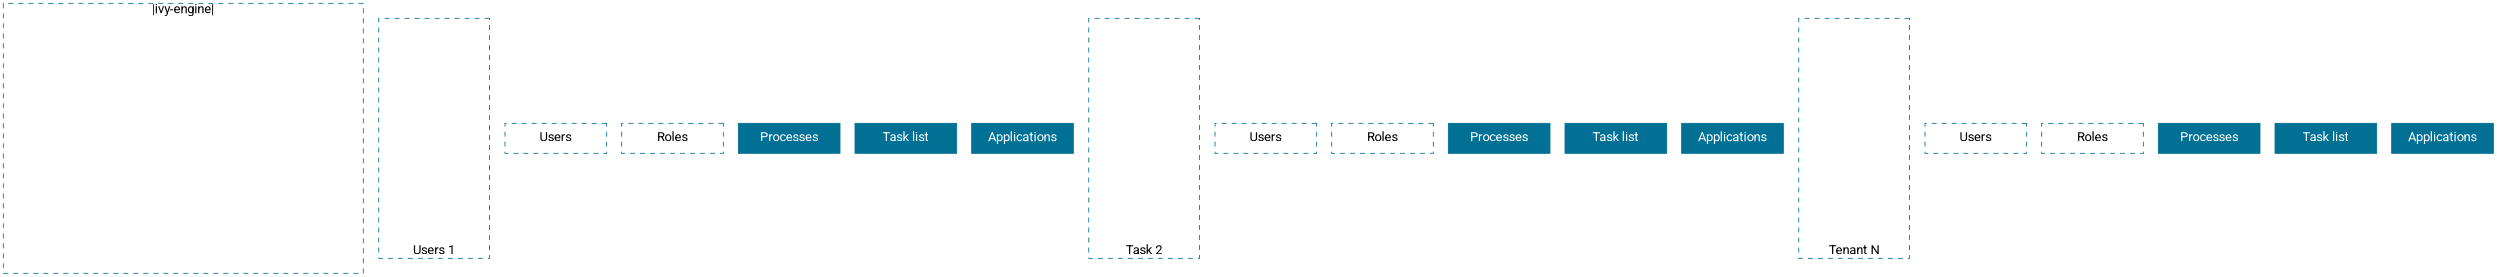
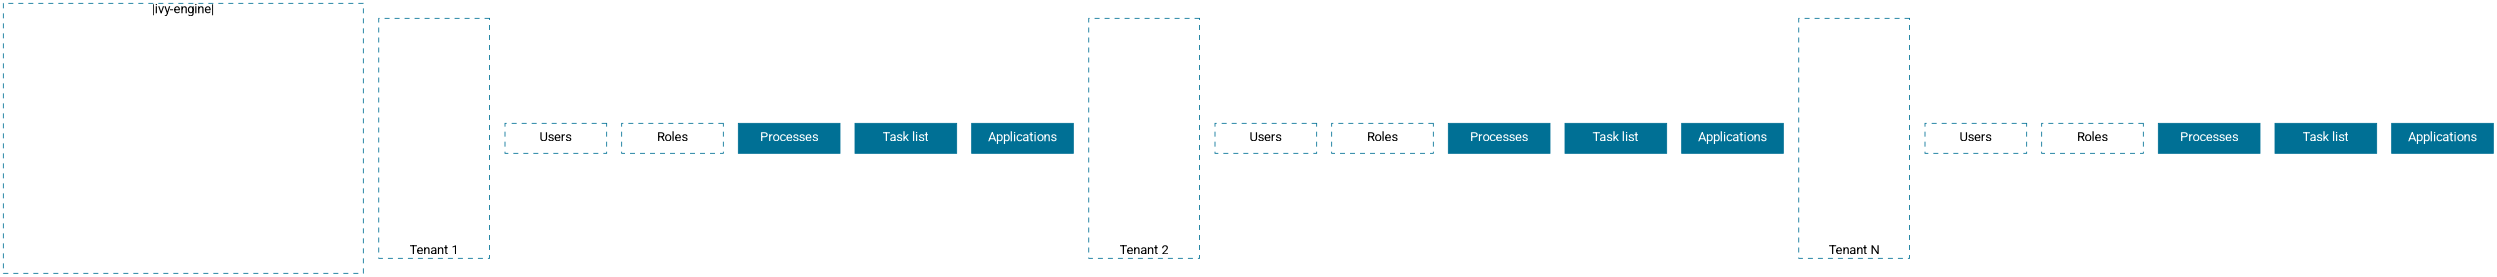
(434, 138) -> (434, 138)
(1144, 138) -> (1144, 138)
